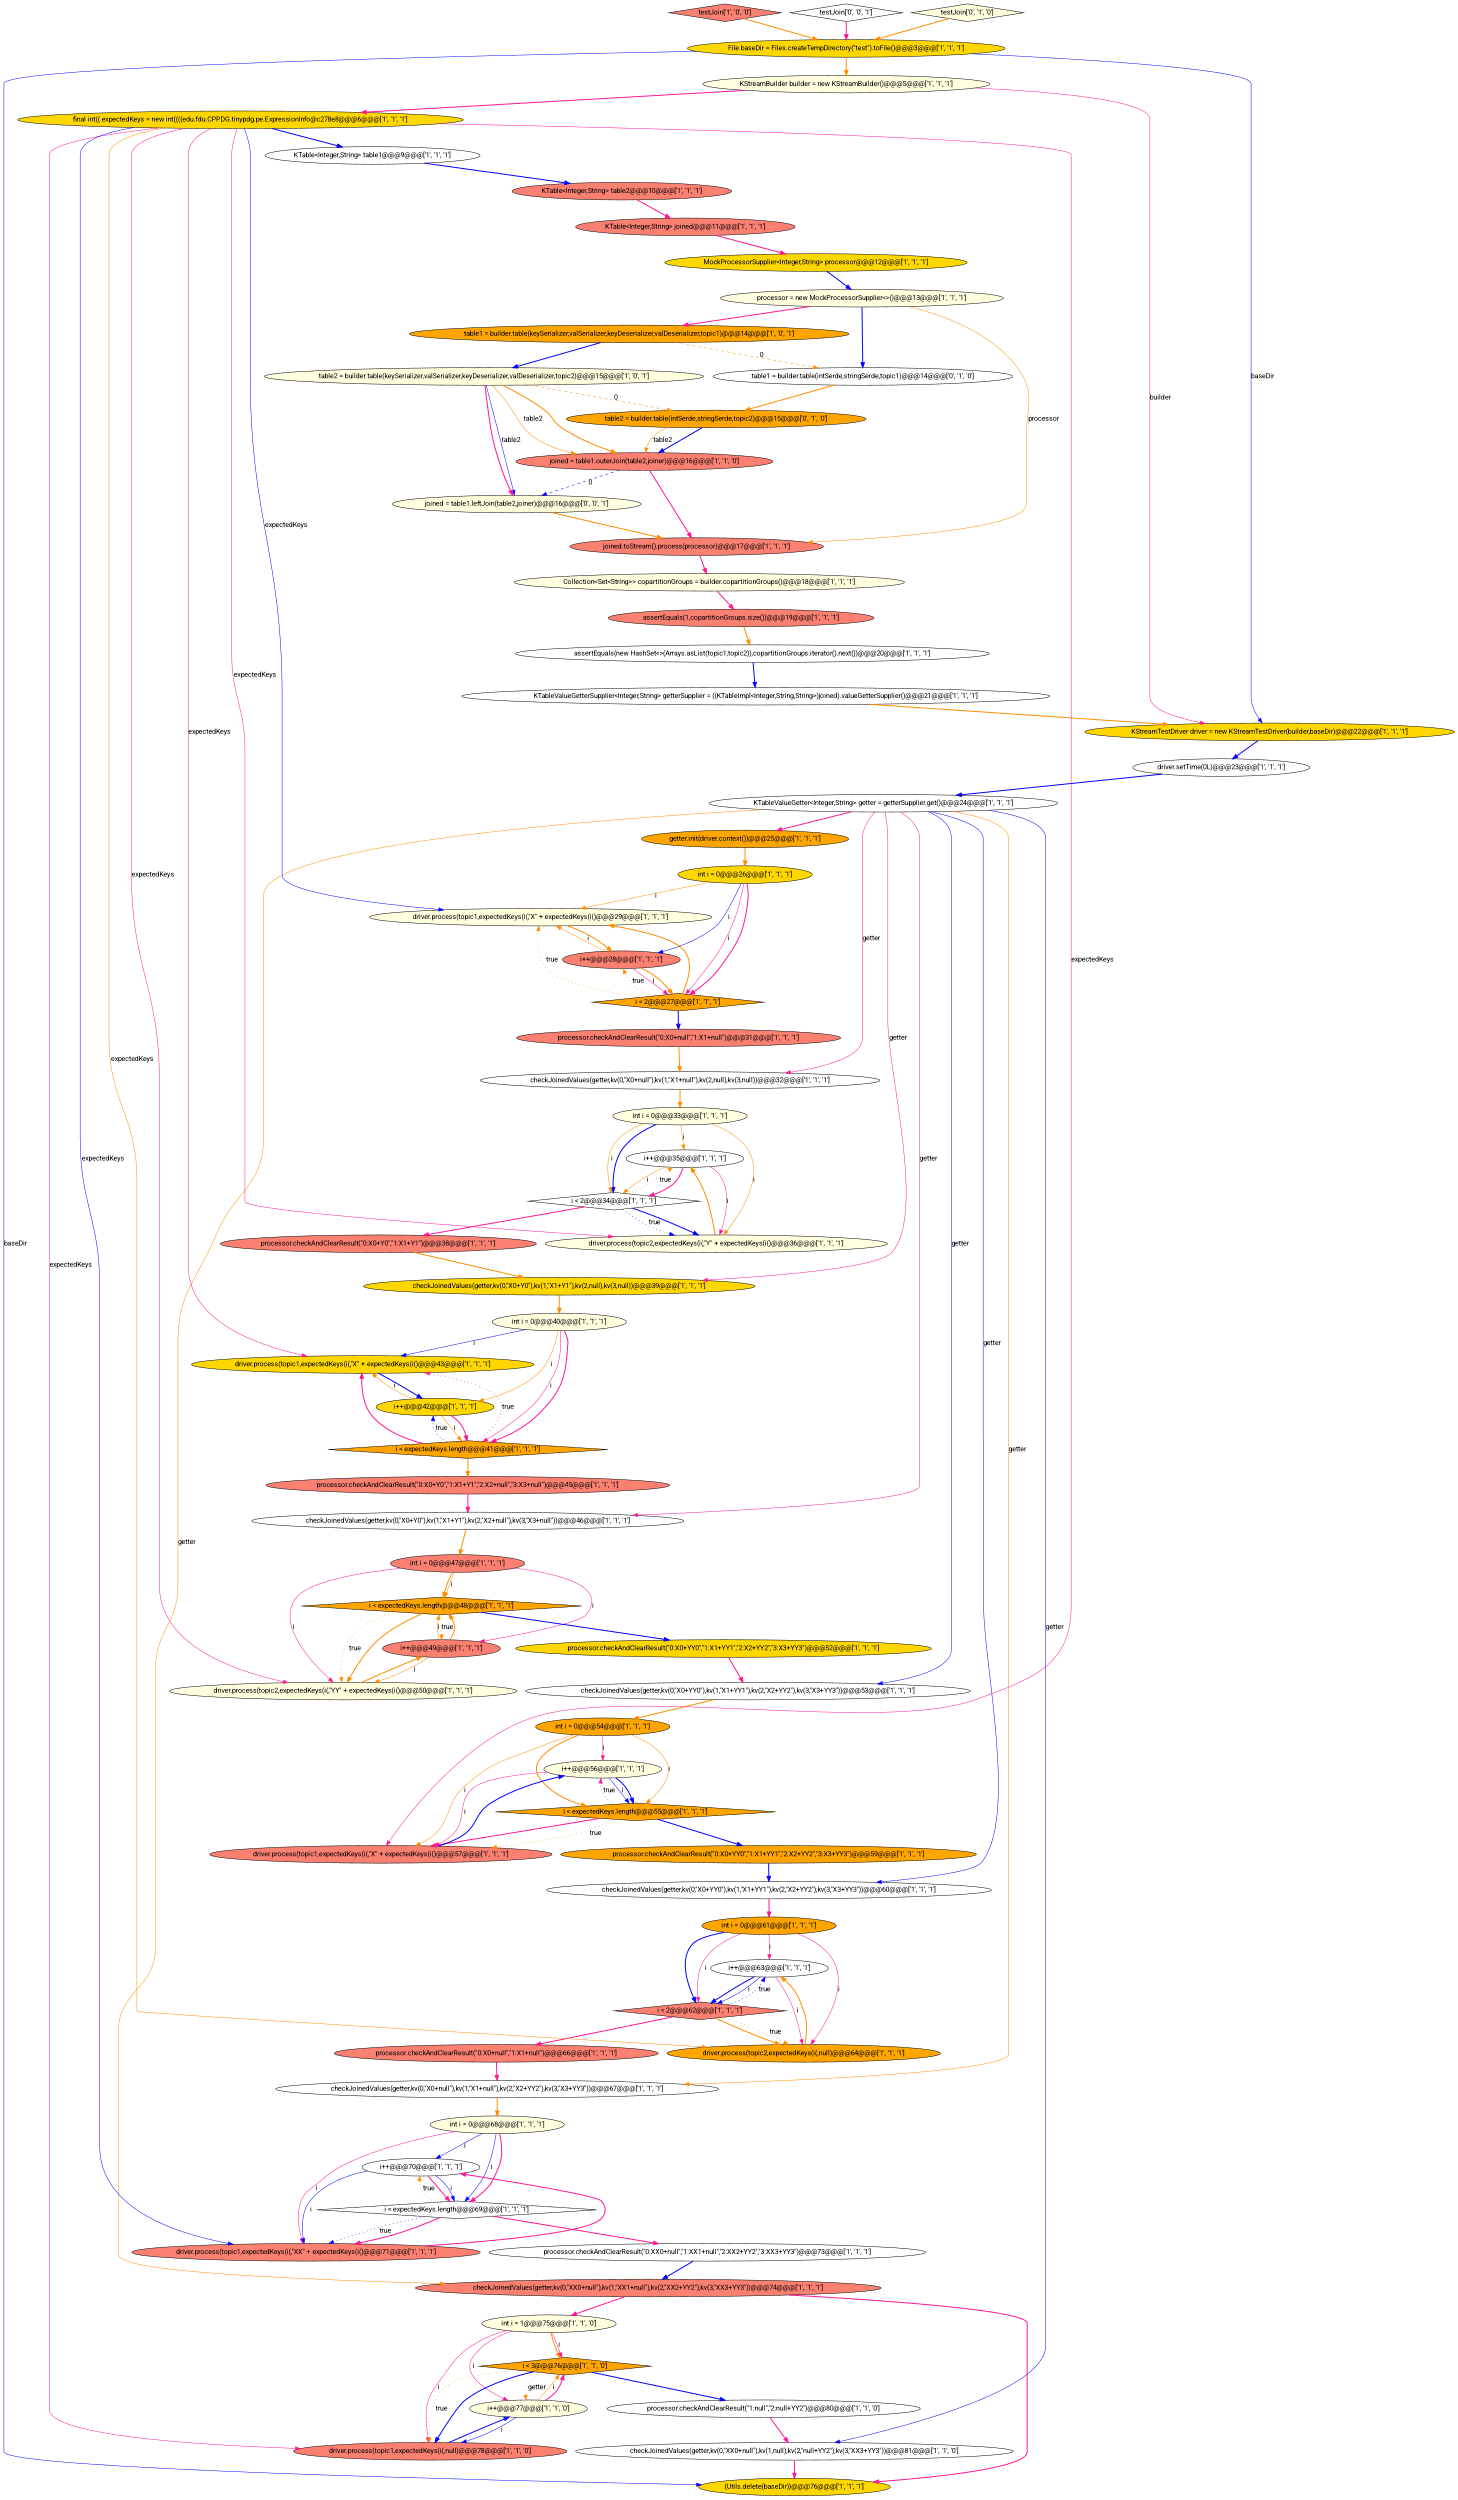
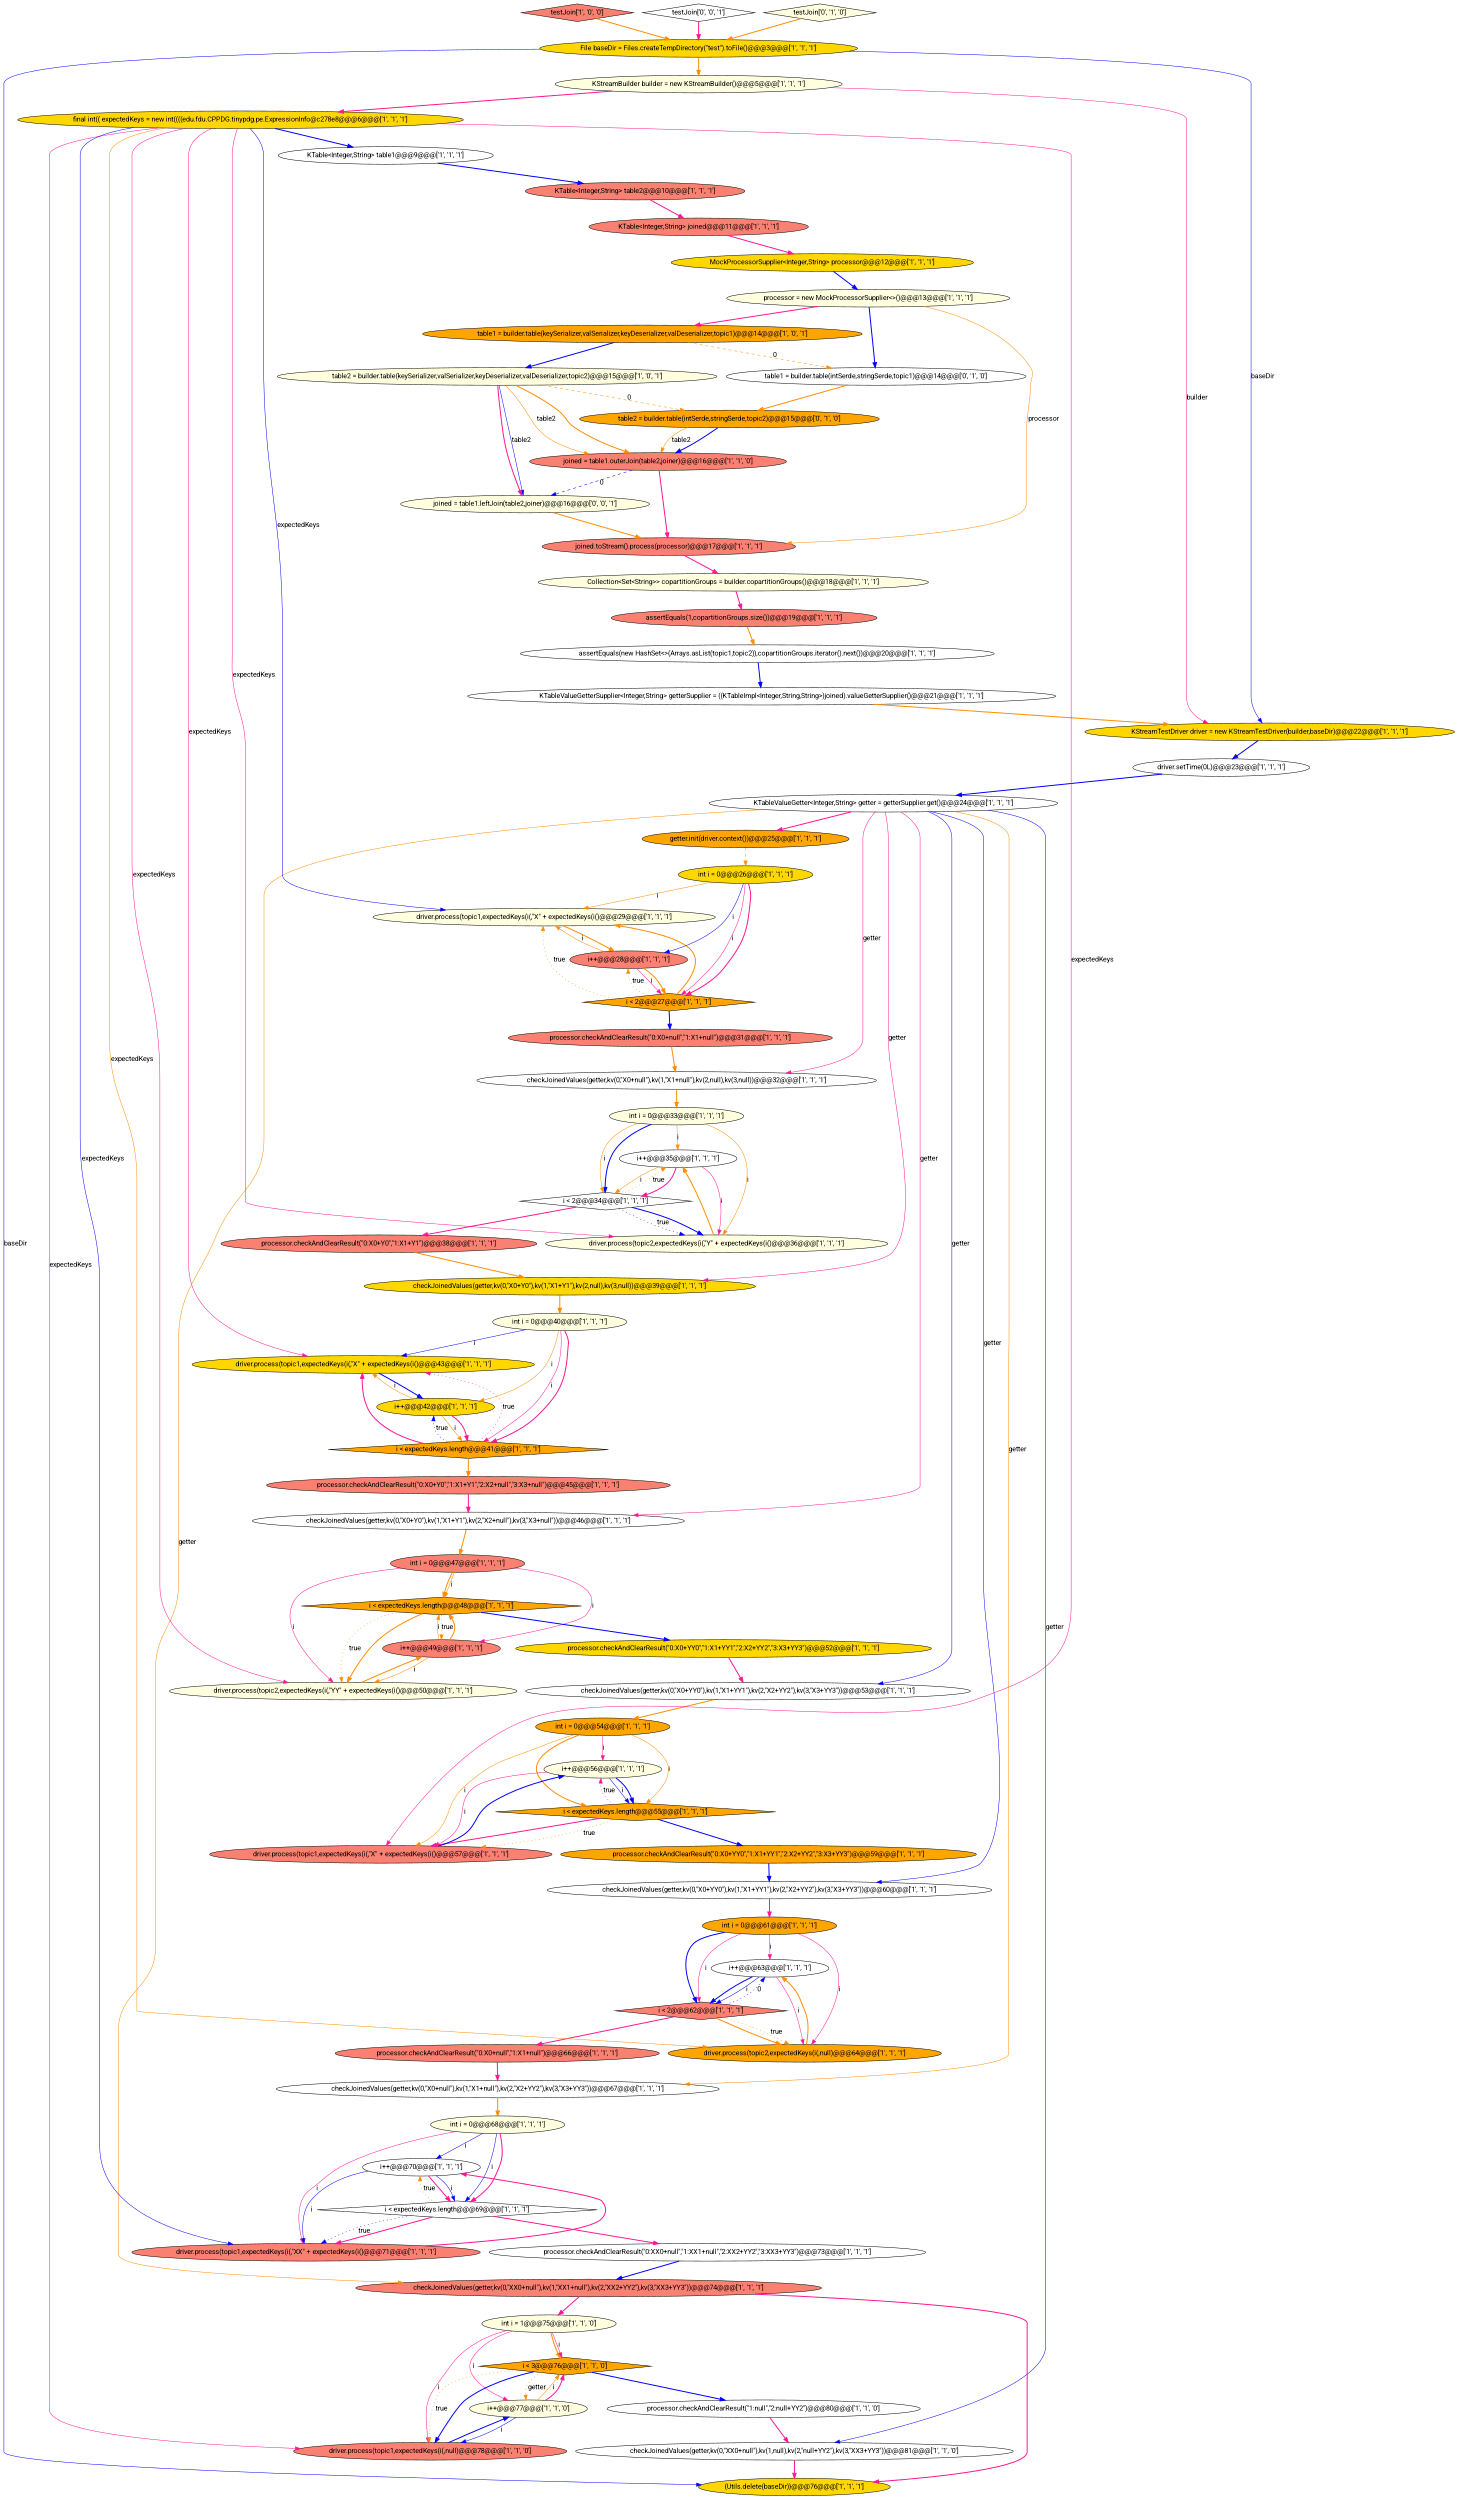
(745, 854) -> (746, 854)
(765, 1990) -> (759, 1990)
